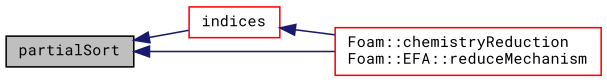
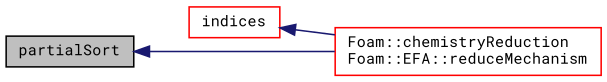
(169, 34) -> none
